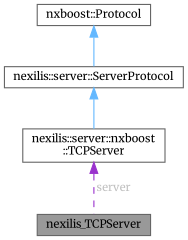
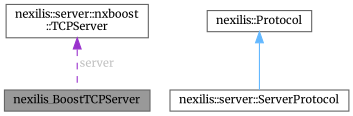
(94, 15) -> (259, 21)
(94, 114) -> none
(94, 225) -> (77, 101)
